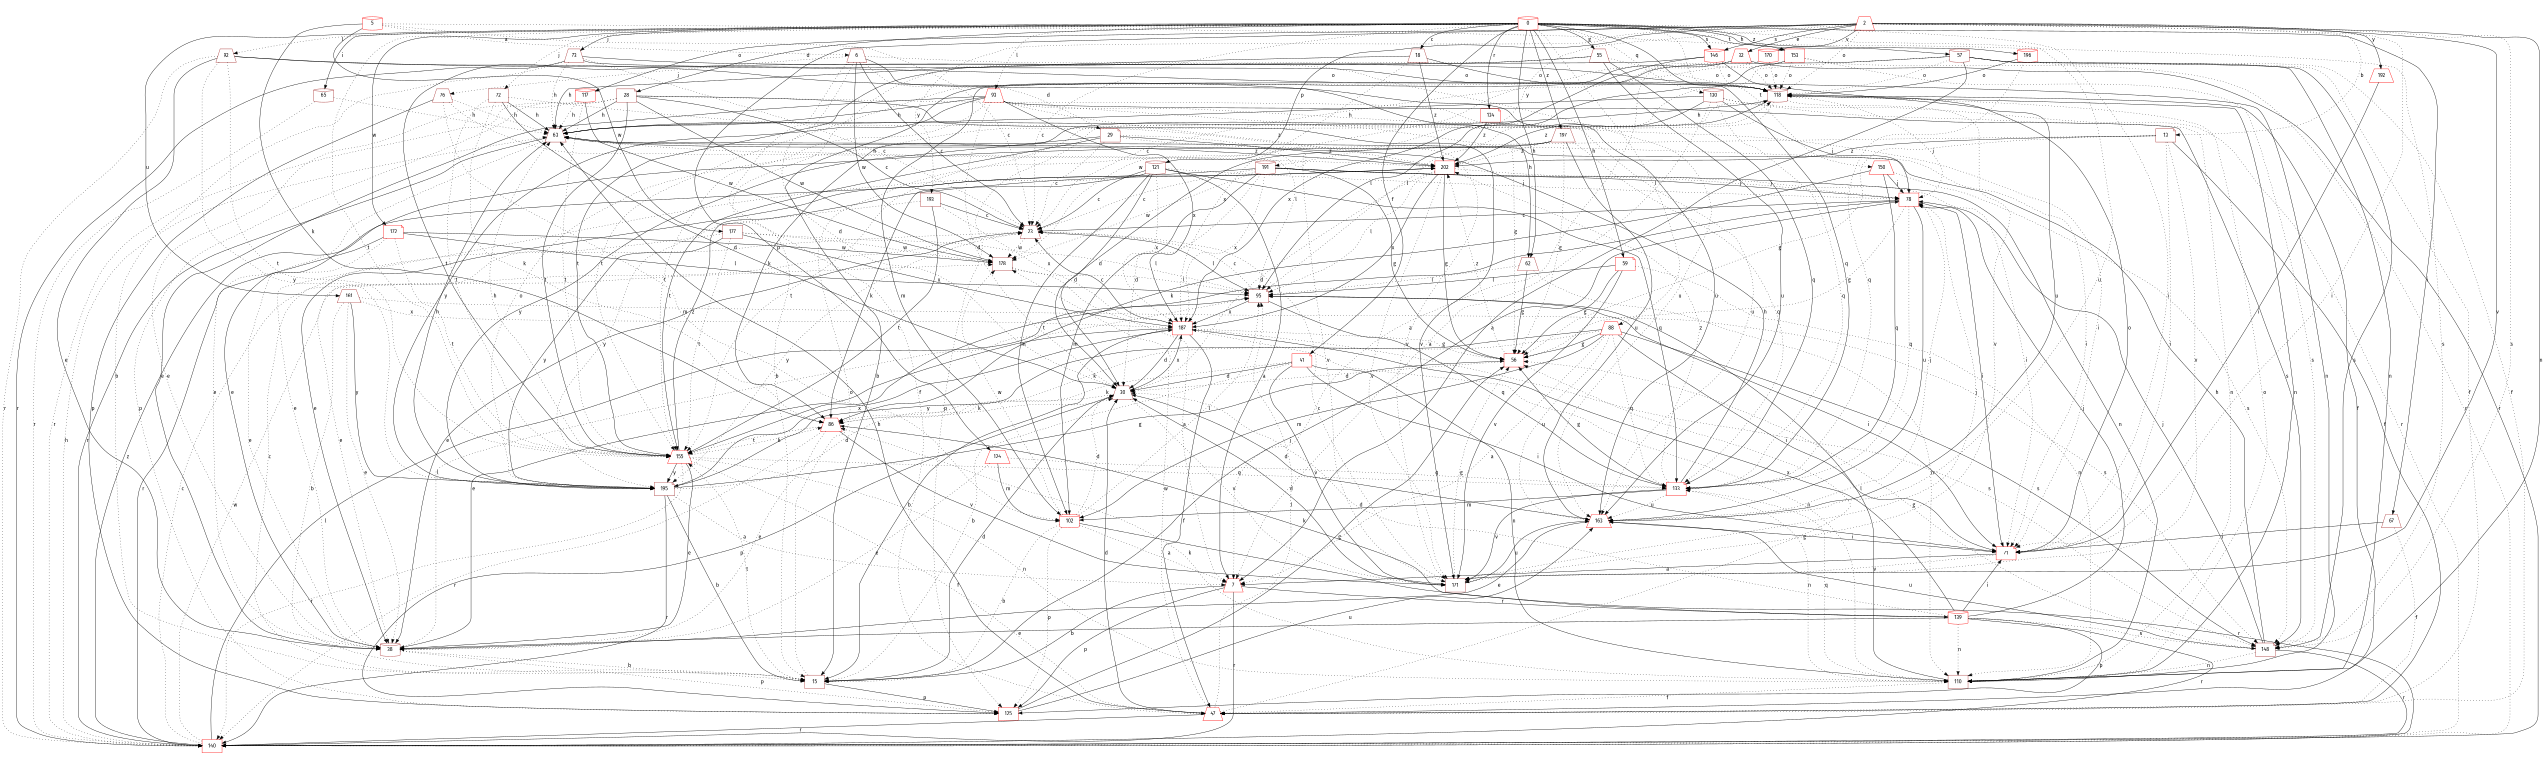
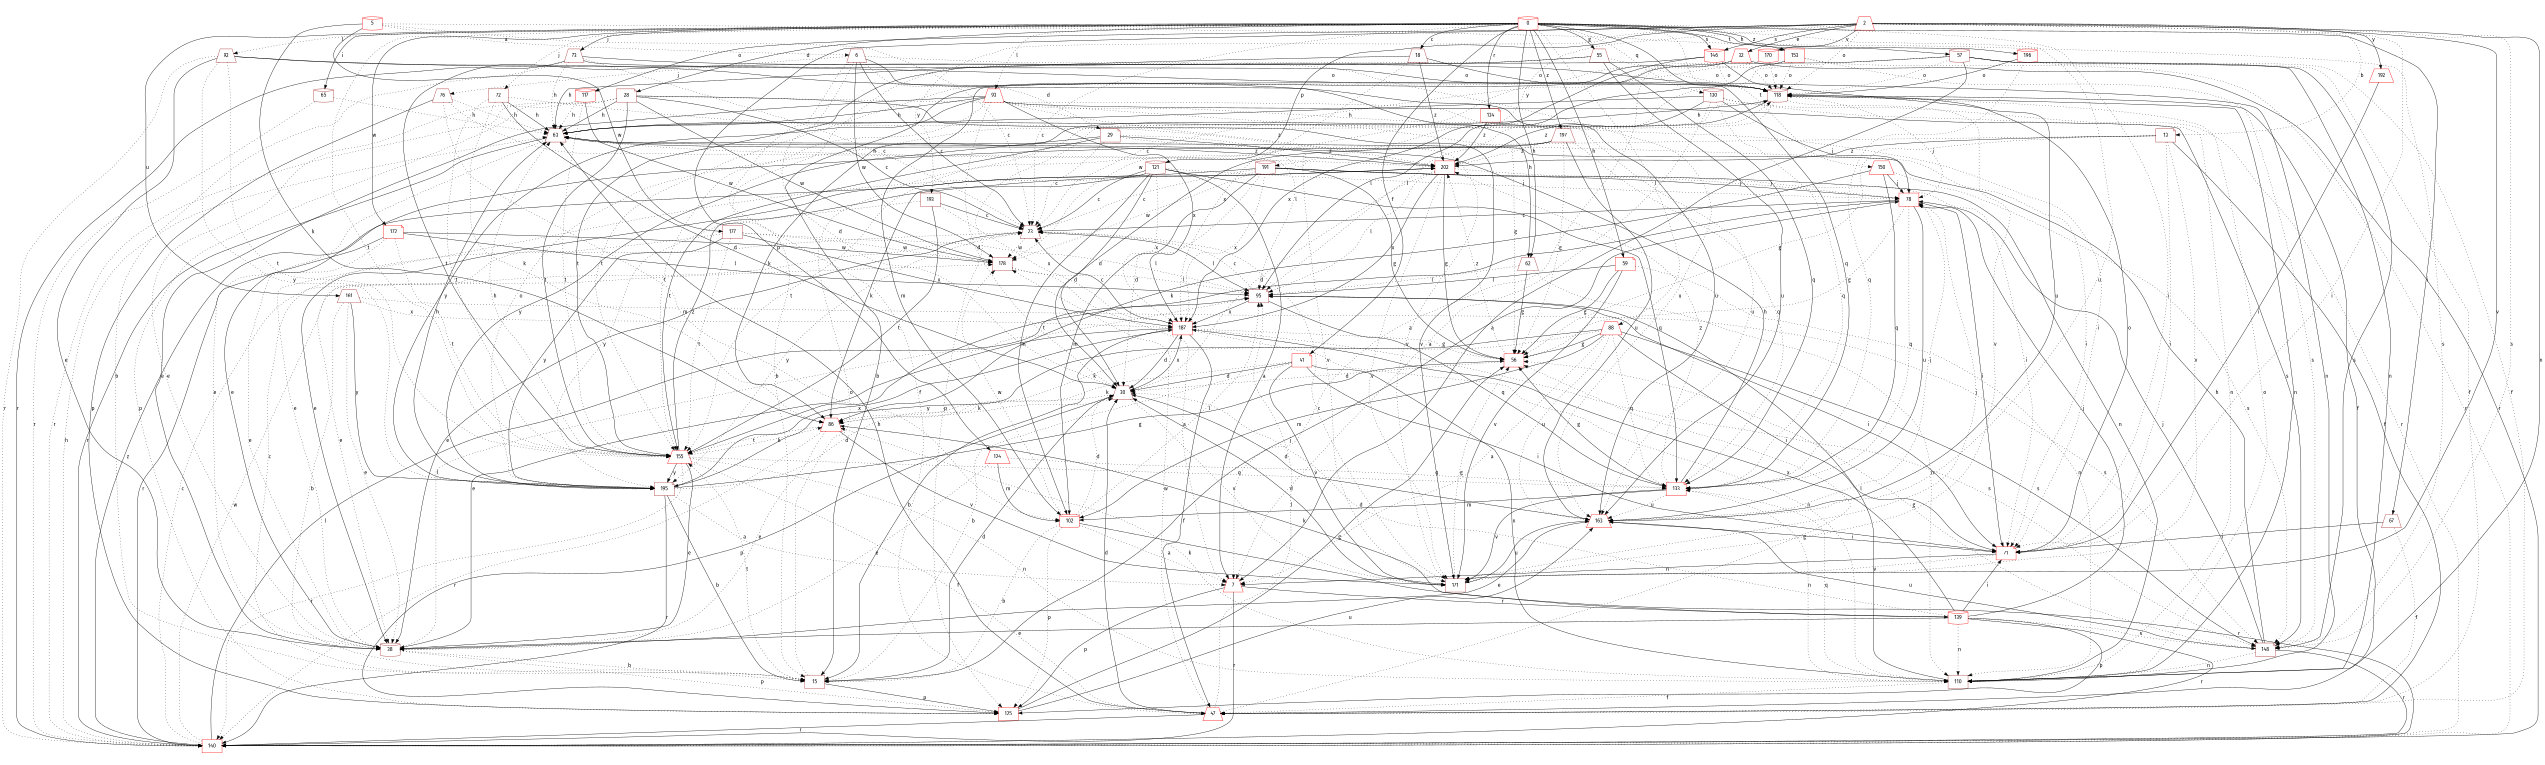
(1668, 569) -> (1668, 569)
(1033, 654) -> none
